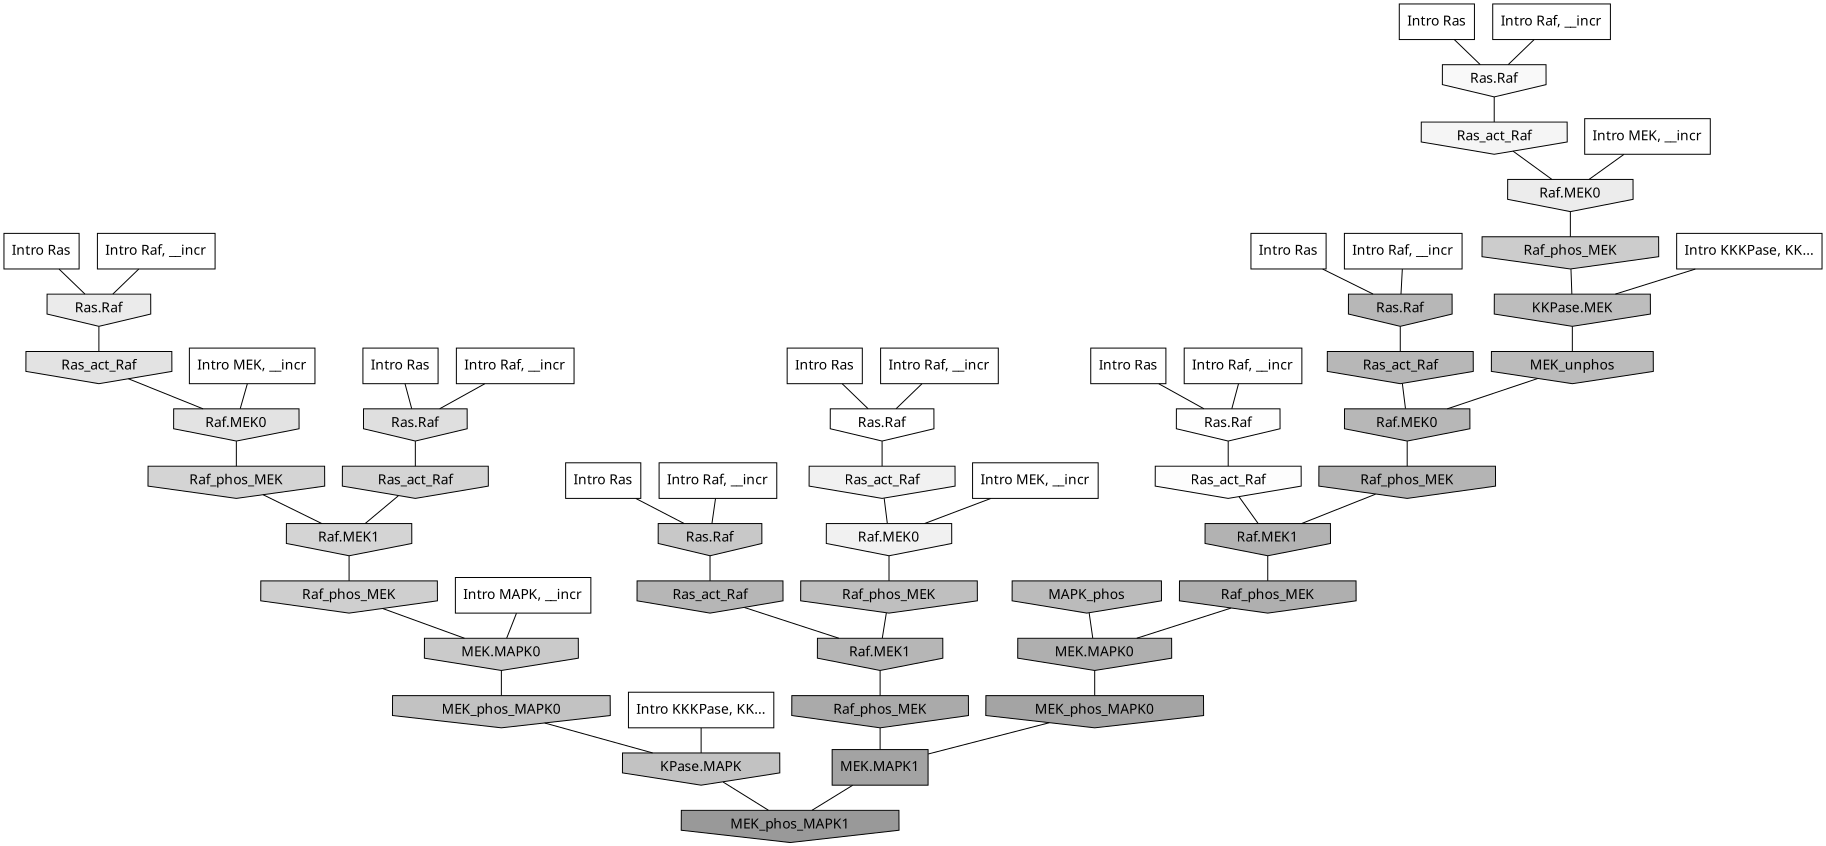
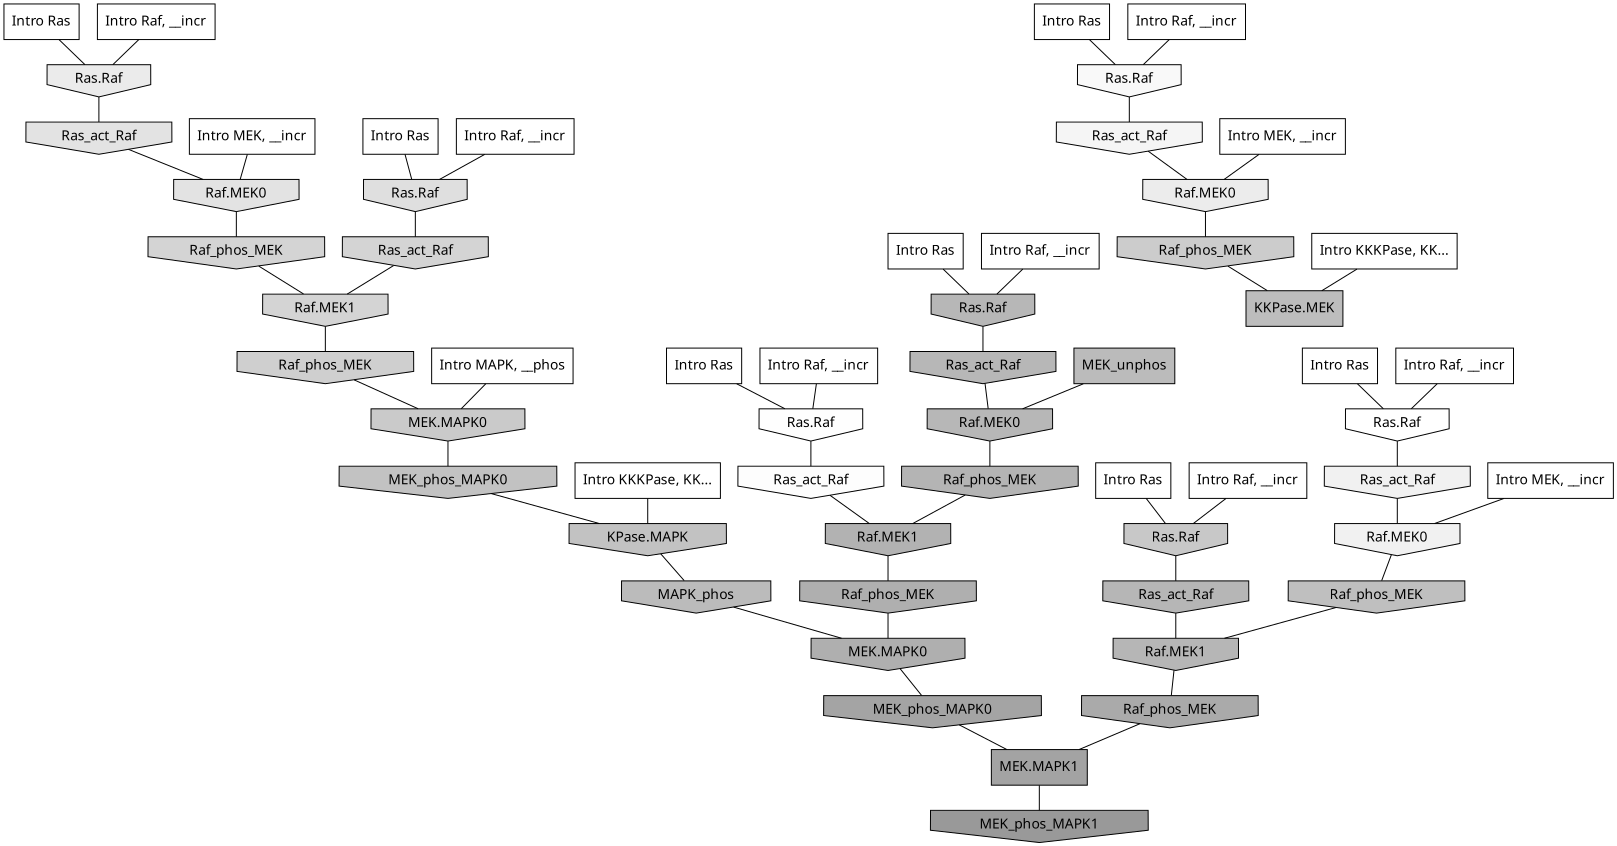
(1572, 309) -> (1294, 309)
(1572, 339) -> none
(1572, 366) -> (1124, 366)
(523, 595) -> (502, 366)
(746, 796) -> (672, 567)
